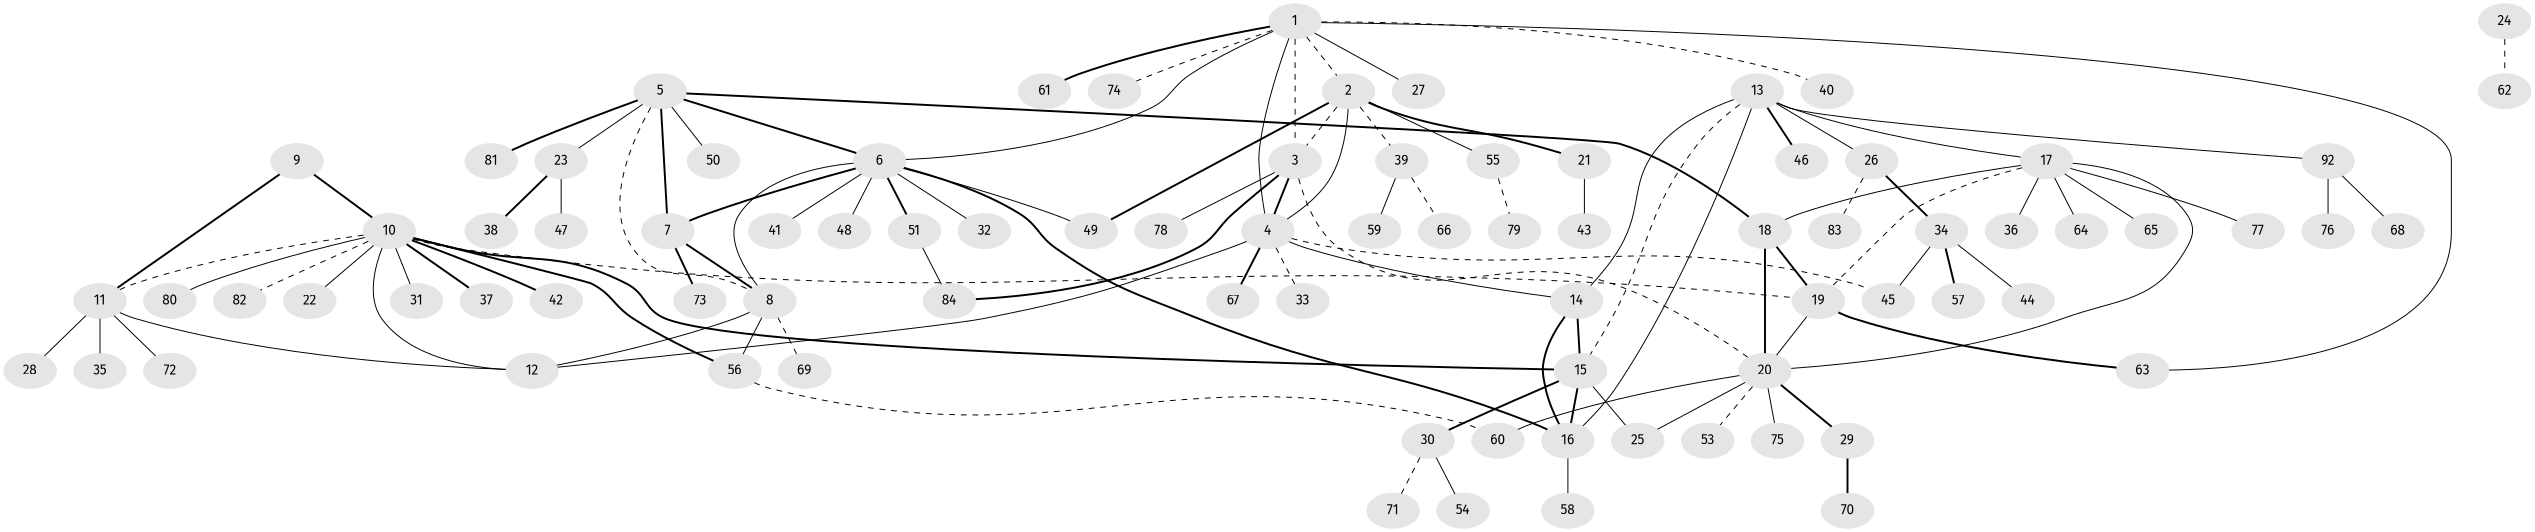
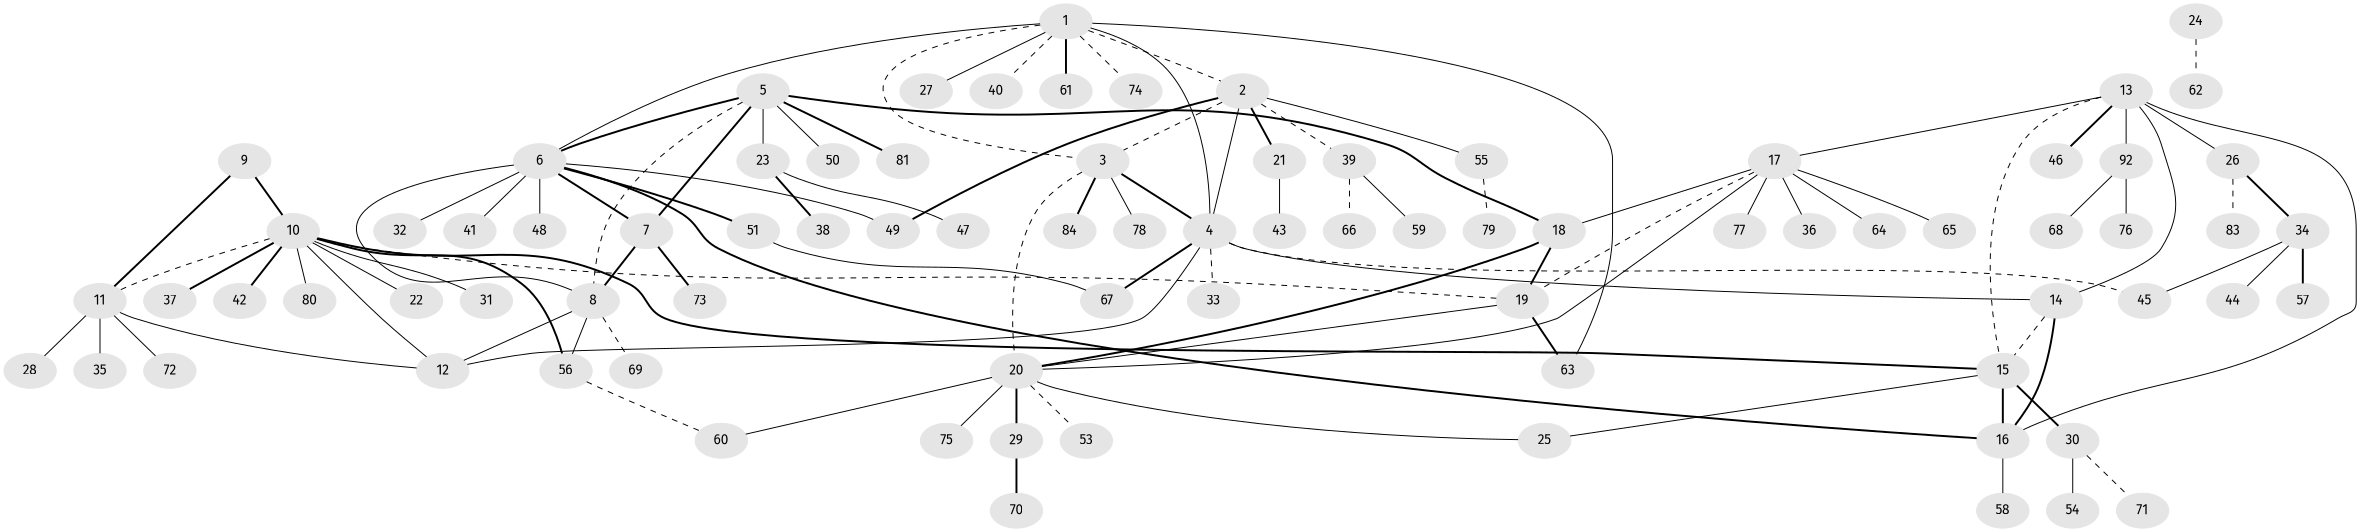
(932, 266) -> (930, 267)
(240, 301) -> none
(1579, 336) -> (2030, 336)
